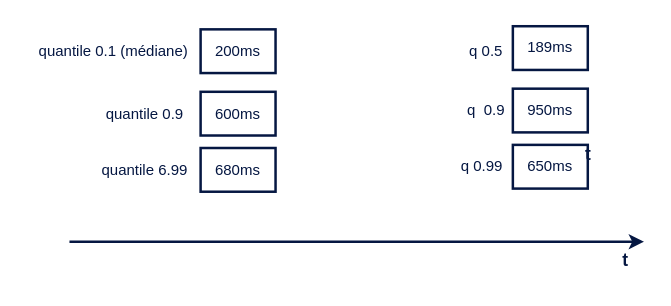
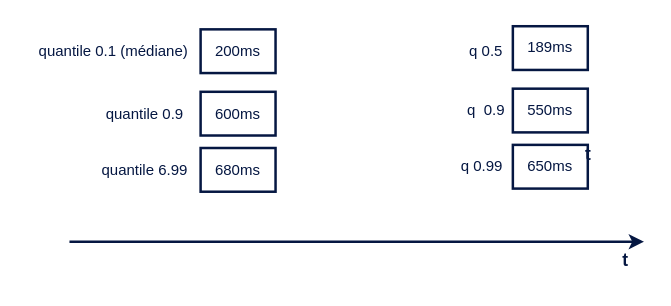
(551, 111) -> (551, 111)
